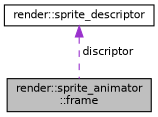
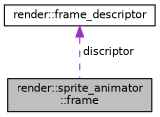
(79, 15) -> (80, 15)
